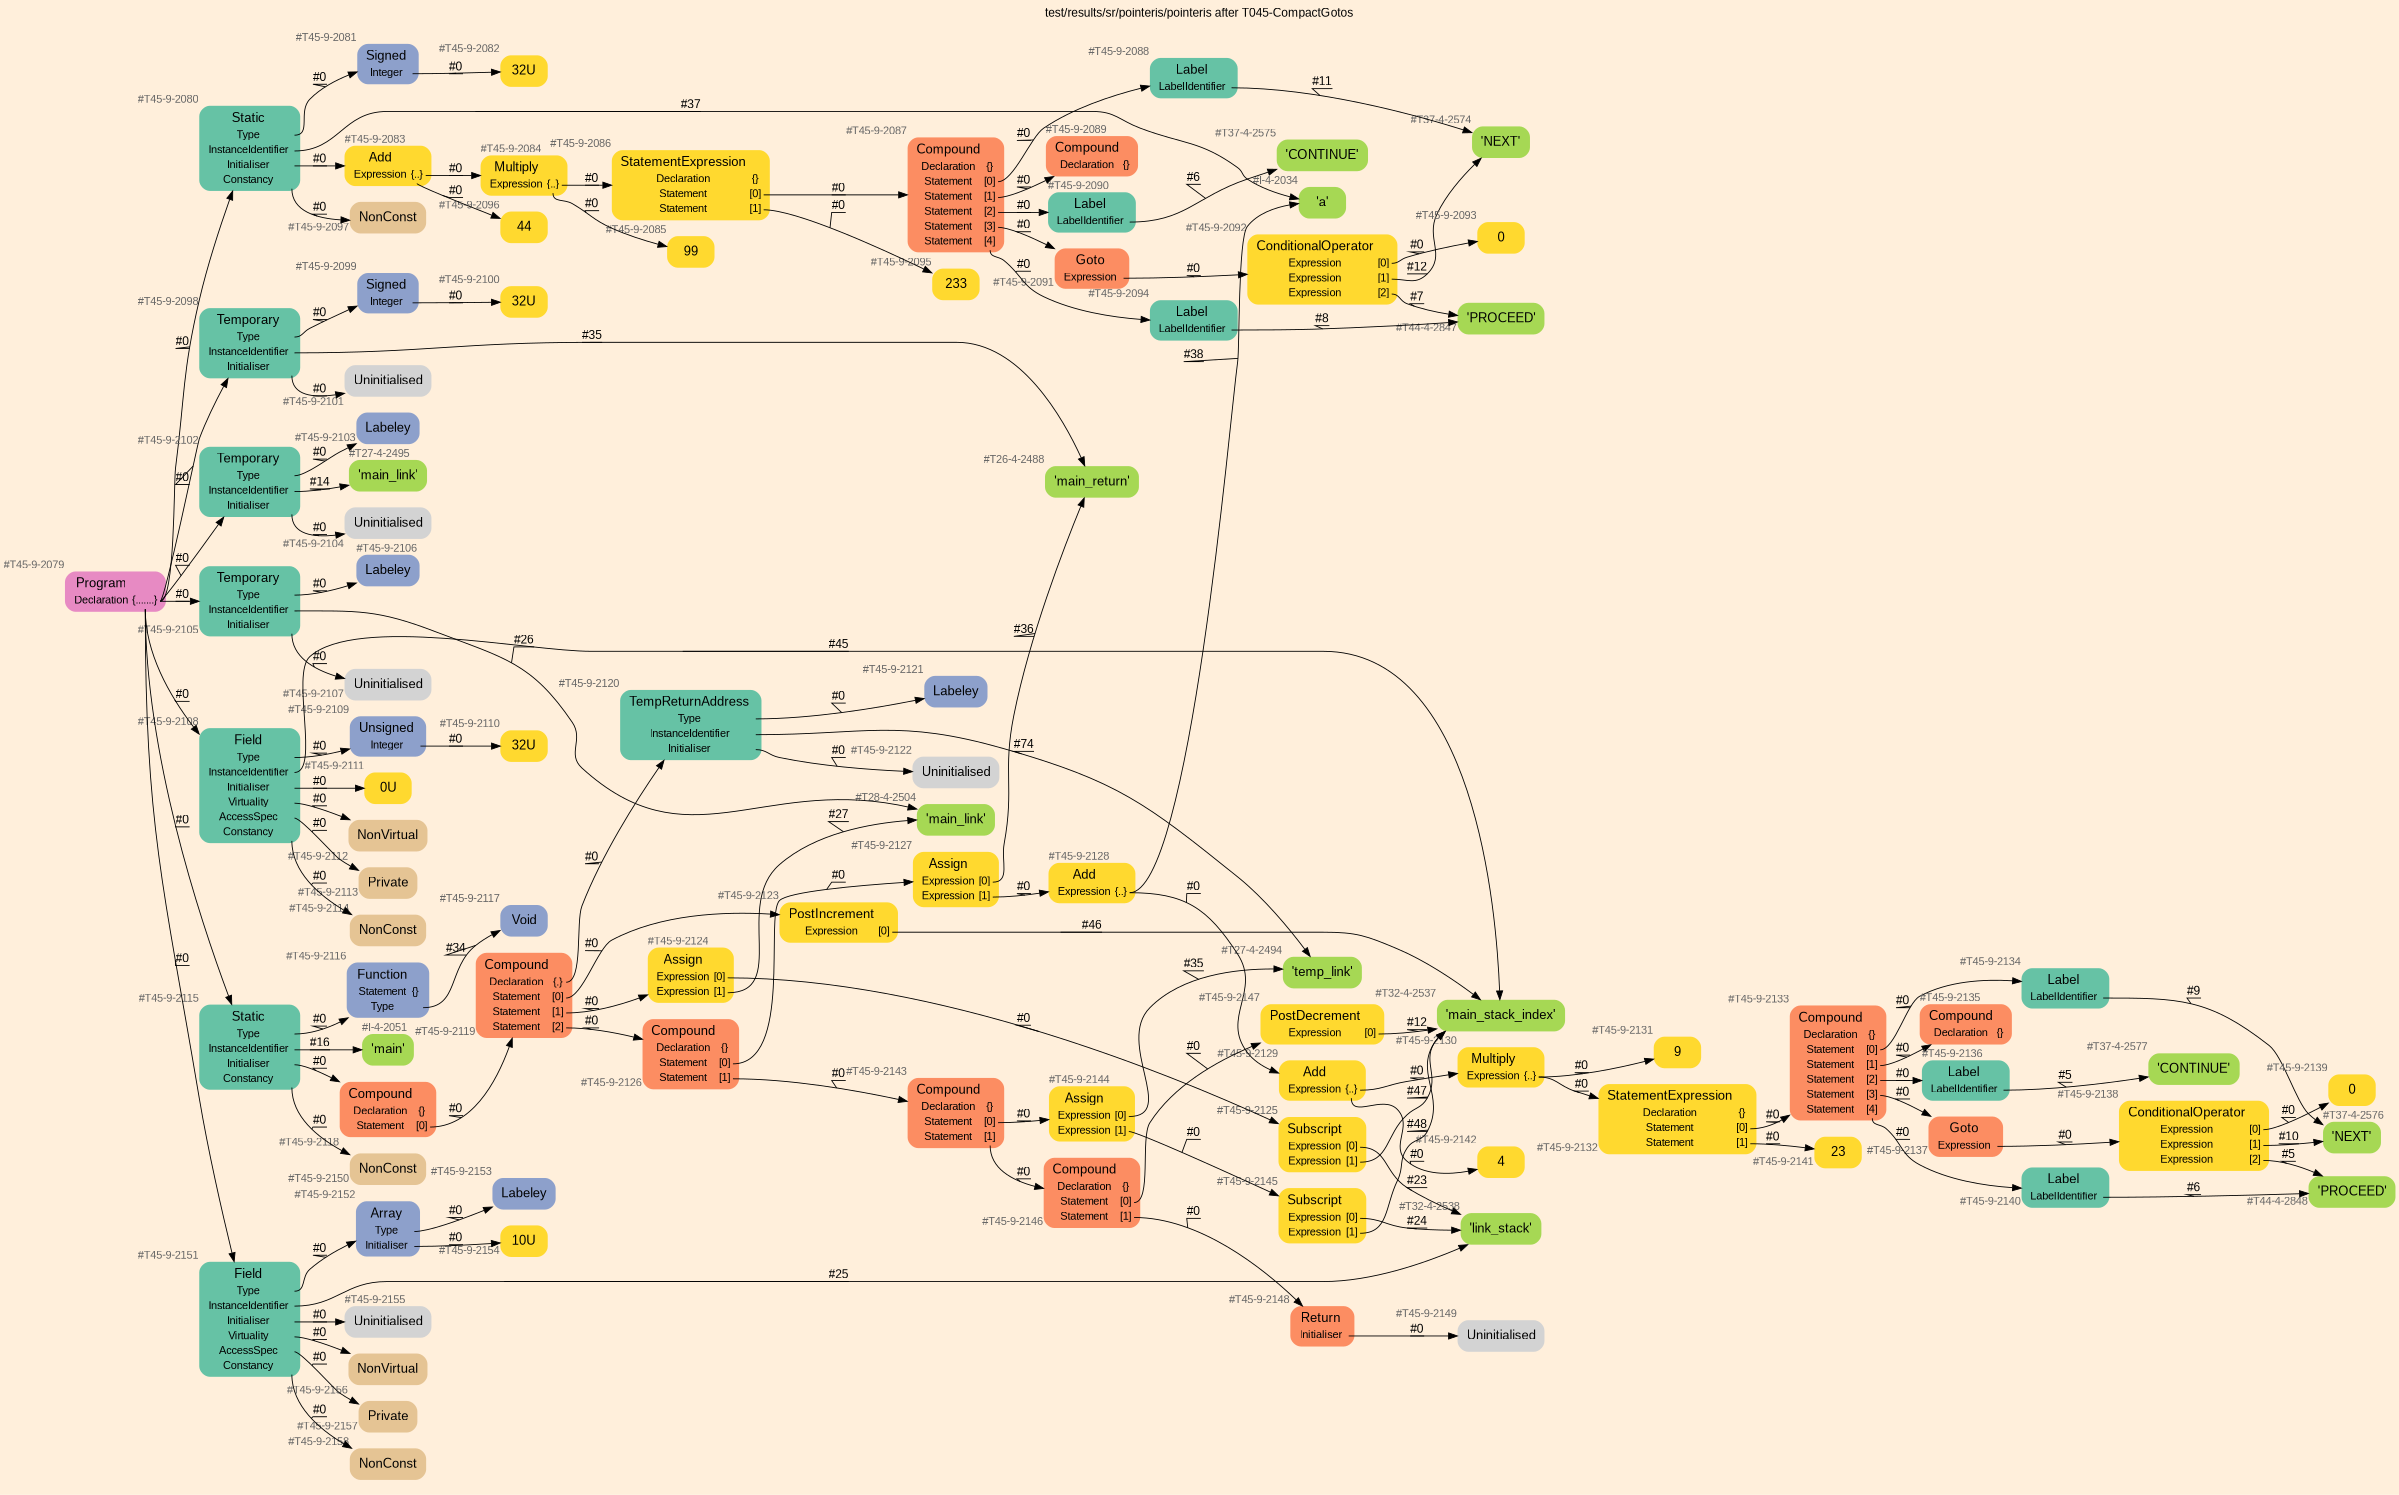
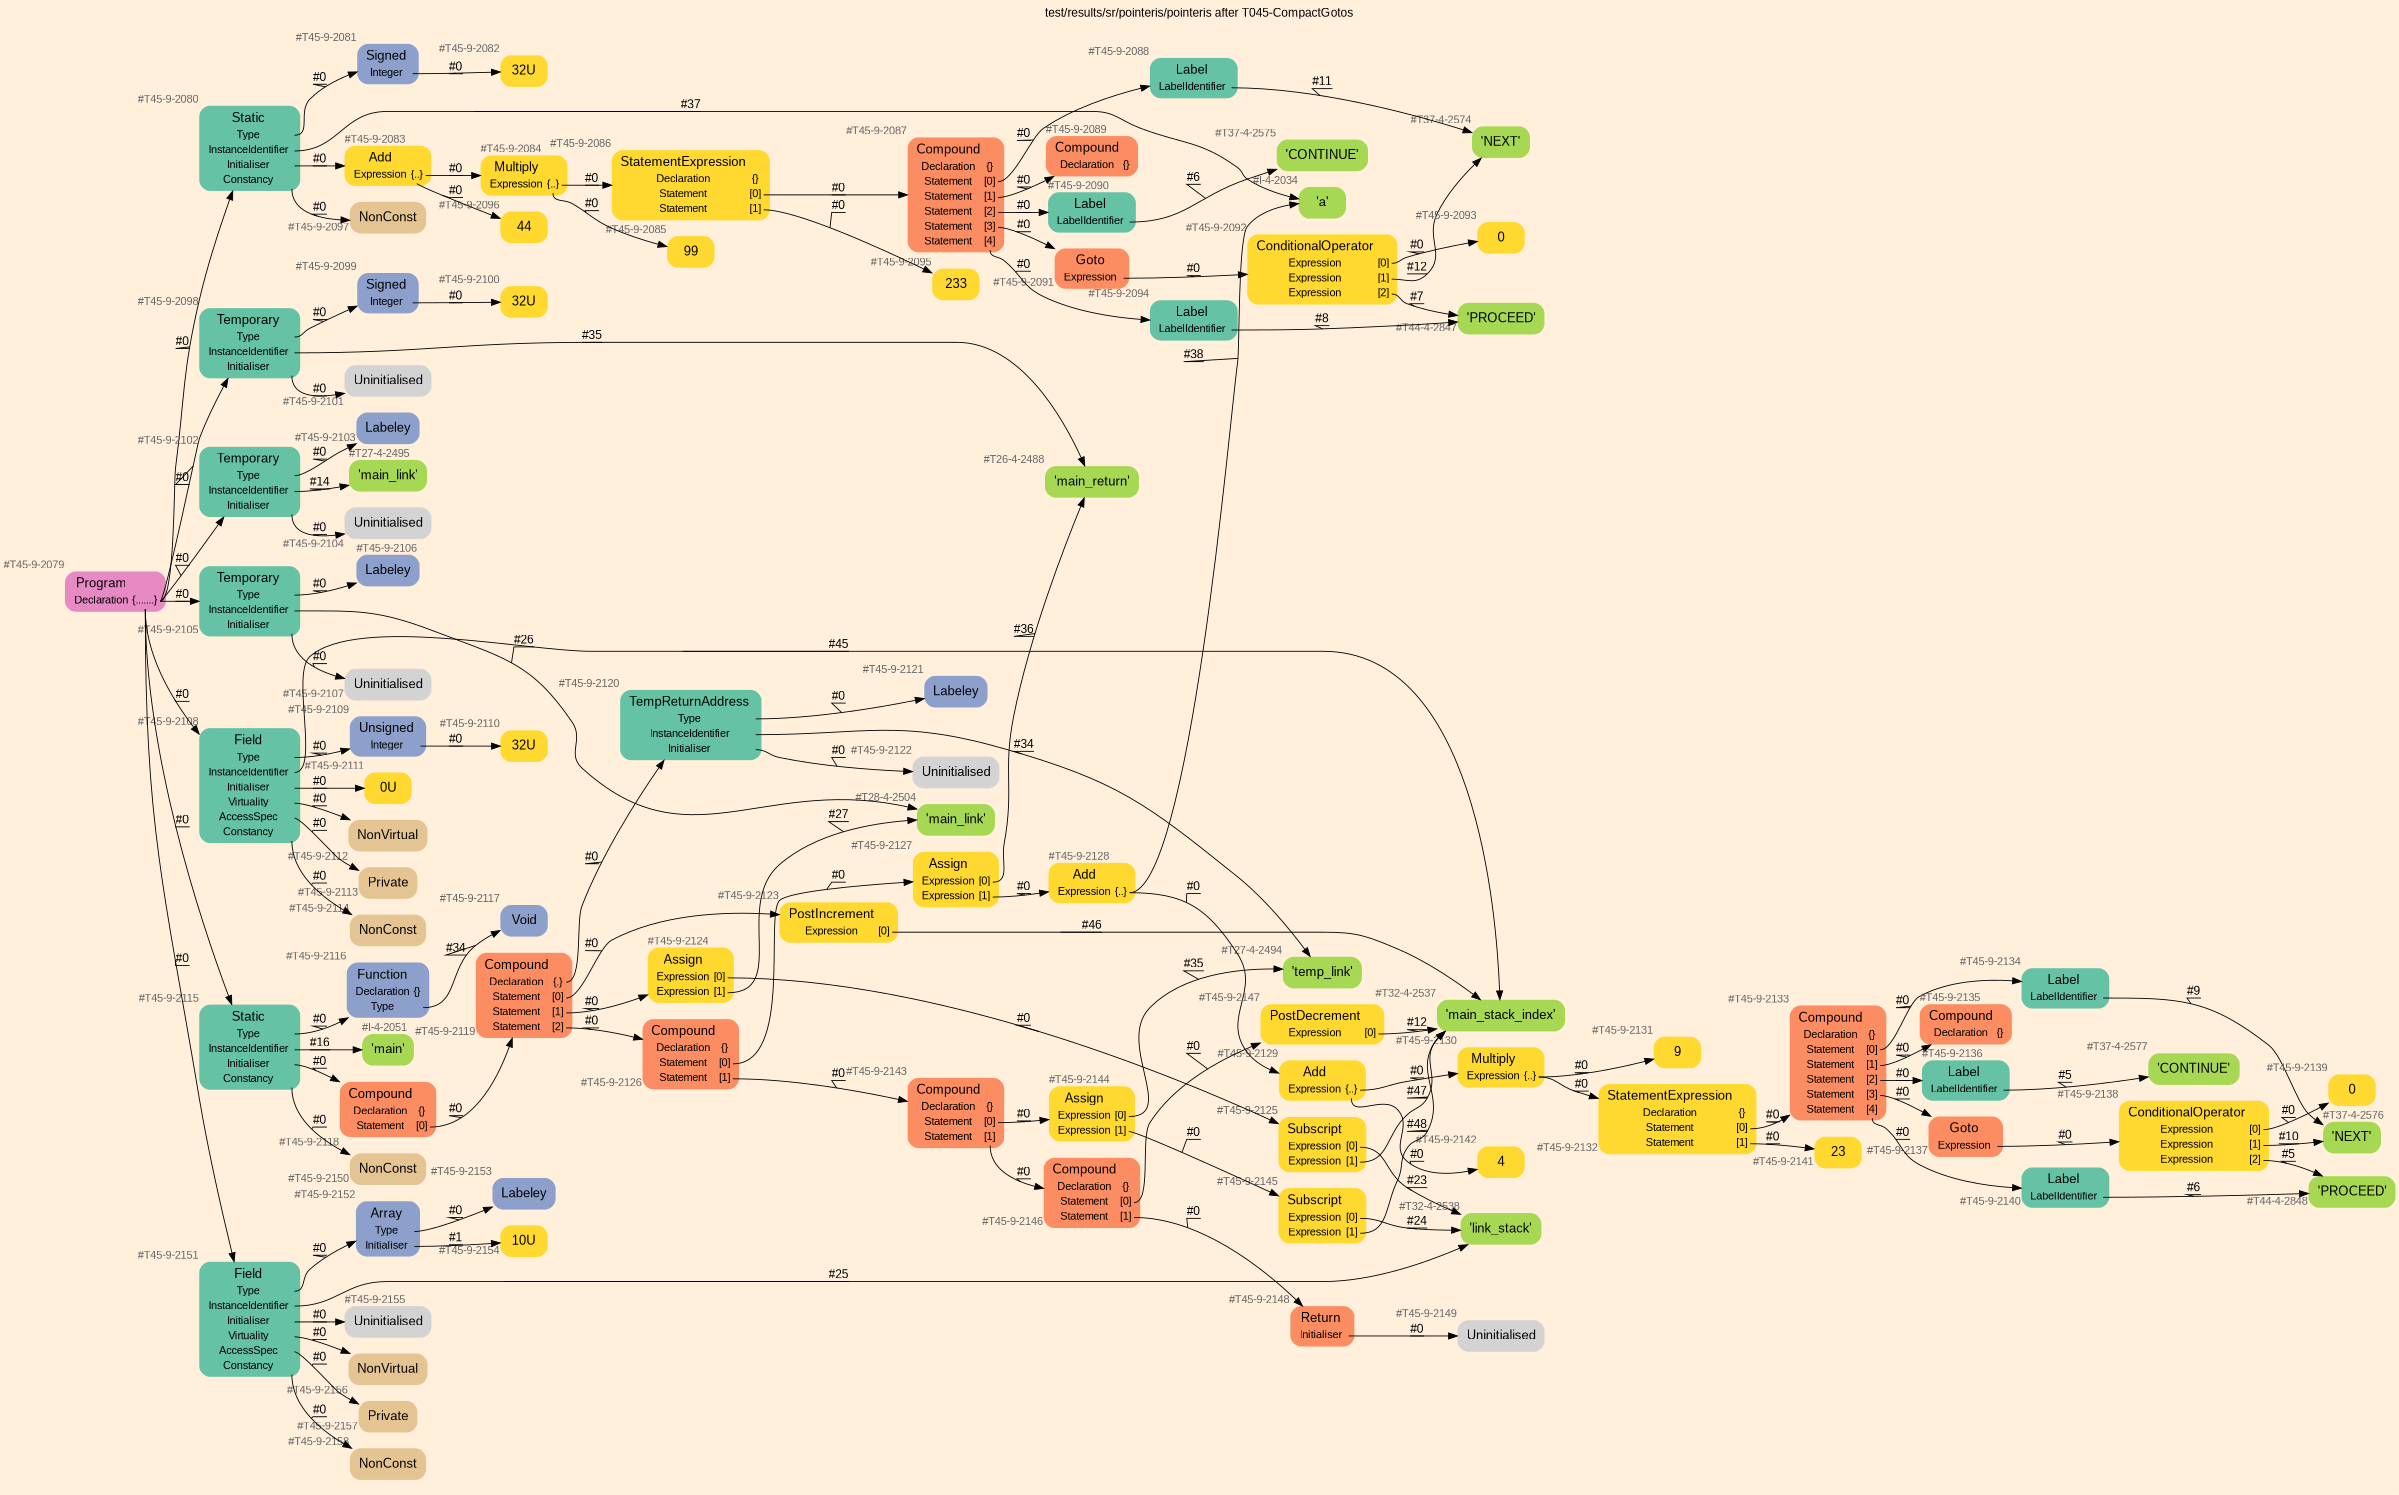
(1024, 745) -> (1024, 745)
(383, 992) -> (383, 992)
(456, 1238) -> (456, 1238)
